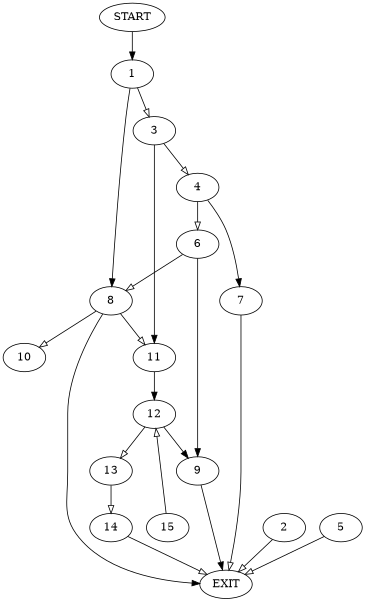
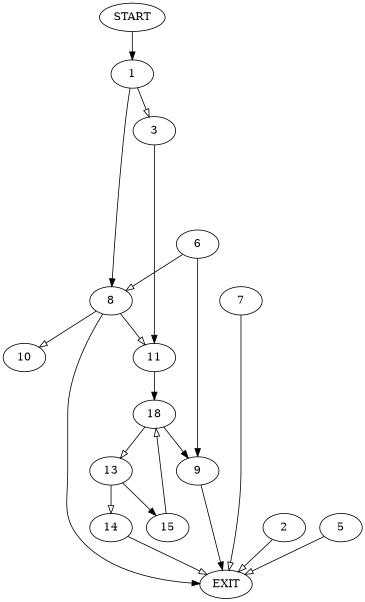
(198, 187) -> none
(154, 414) -> (154, 414)
none -> (136, 496)
